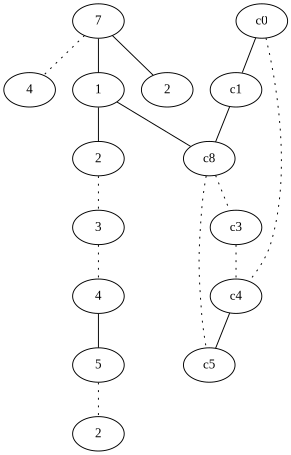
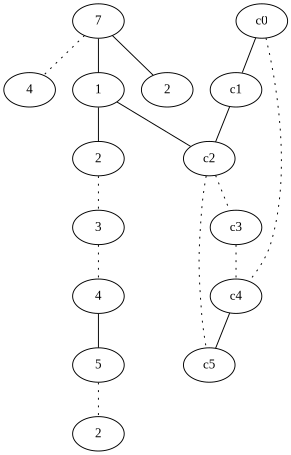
(209, 159) -> (209, 159)
